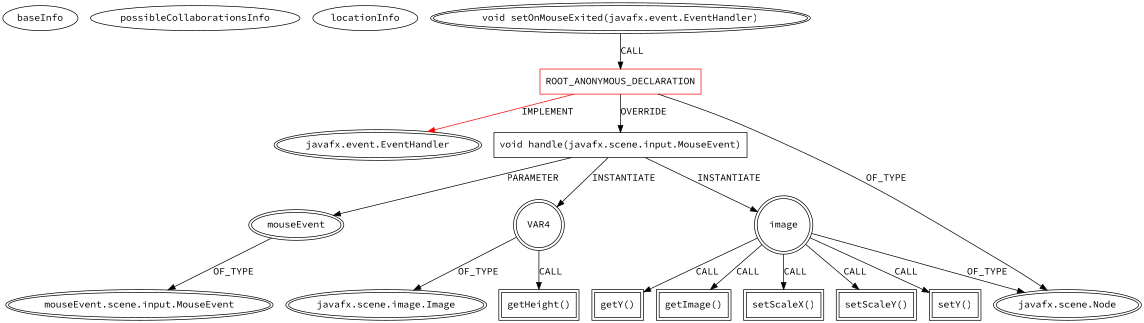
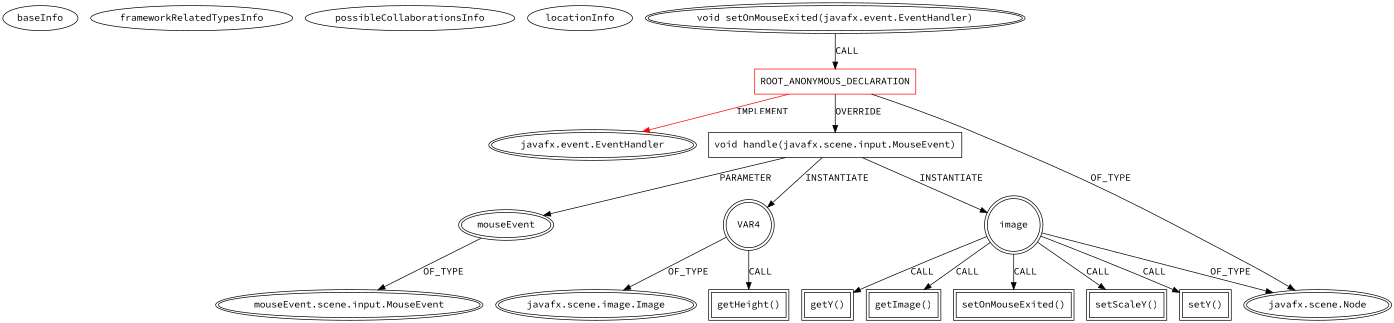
none -> (192, 18)
(784, 305) -> (1014, 305)
